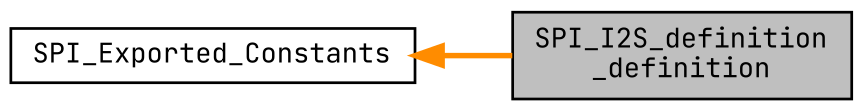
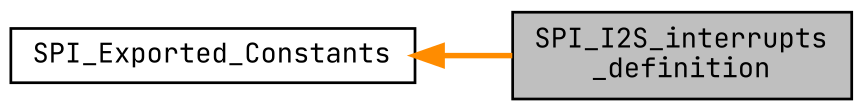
(682, 56) -> (682, 56)
